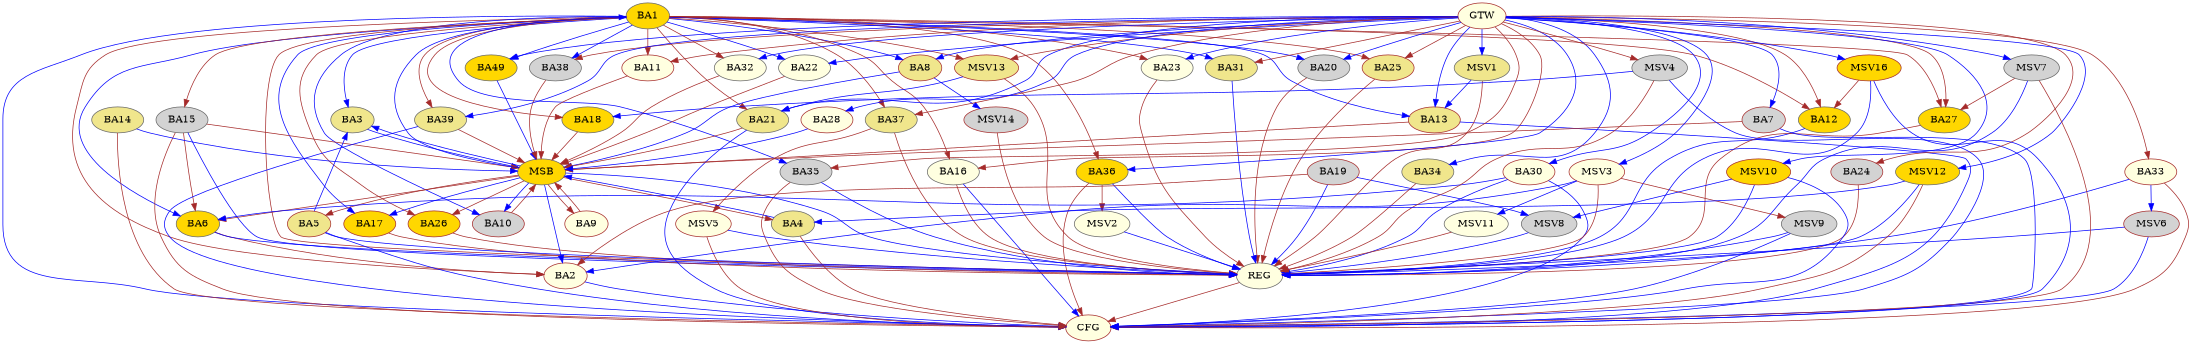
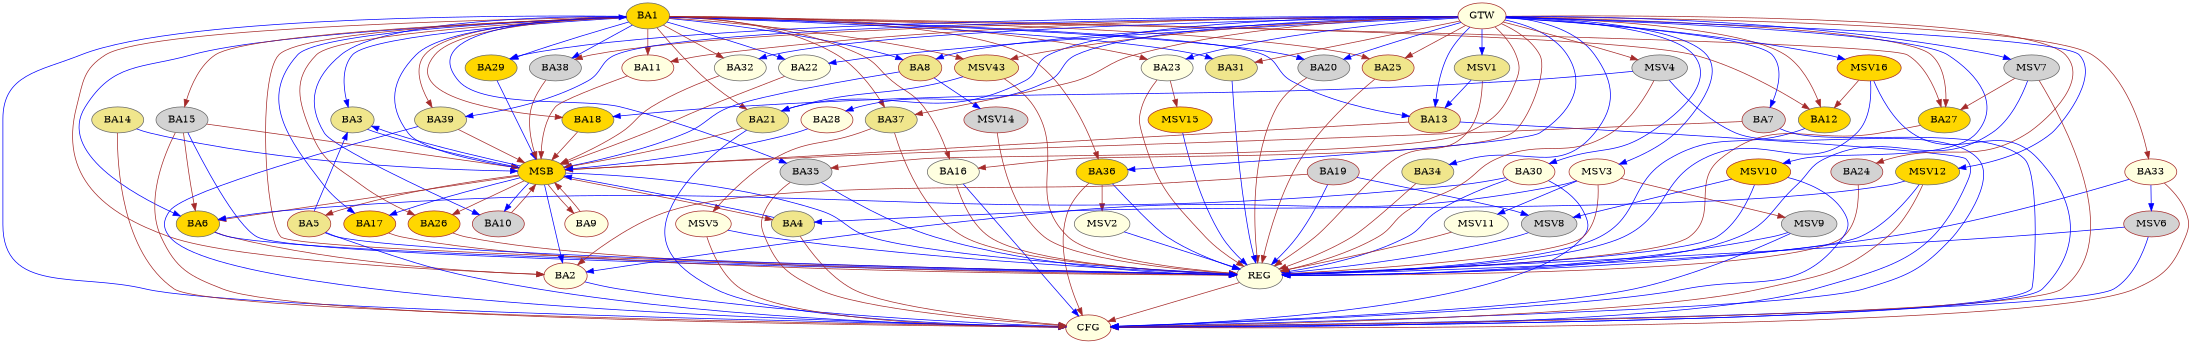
(491, 68) -> (491, 68)
(987, 68) -> (987, 68)
none -> (1180, 120)
